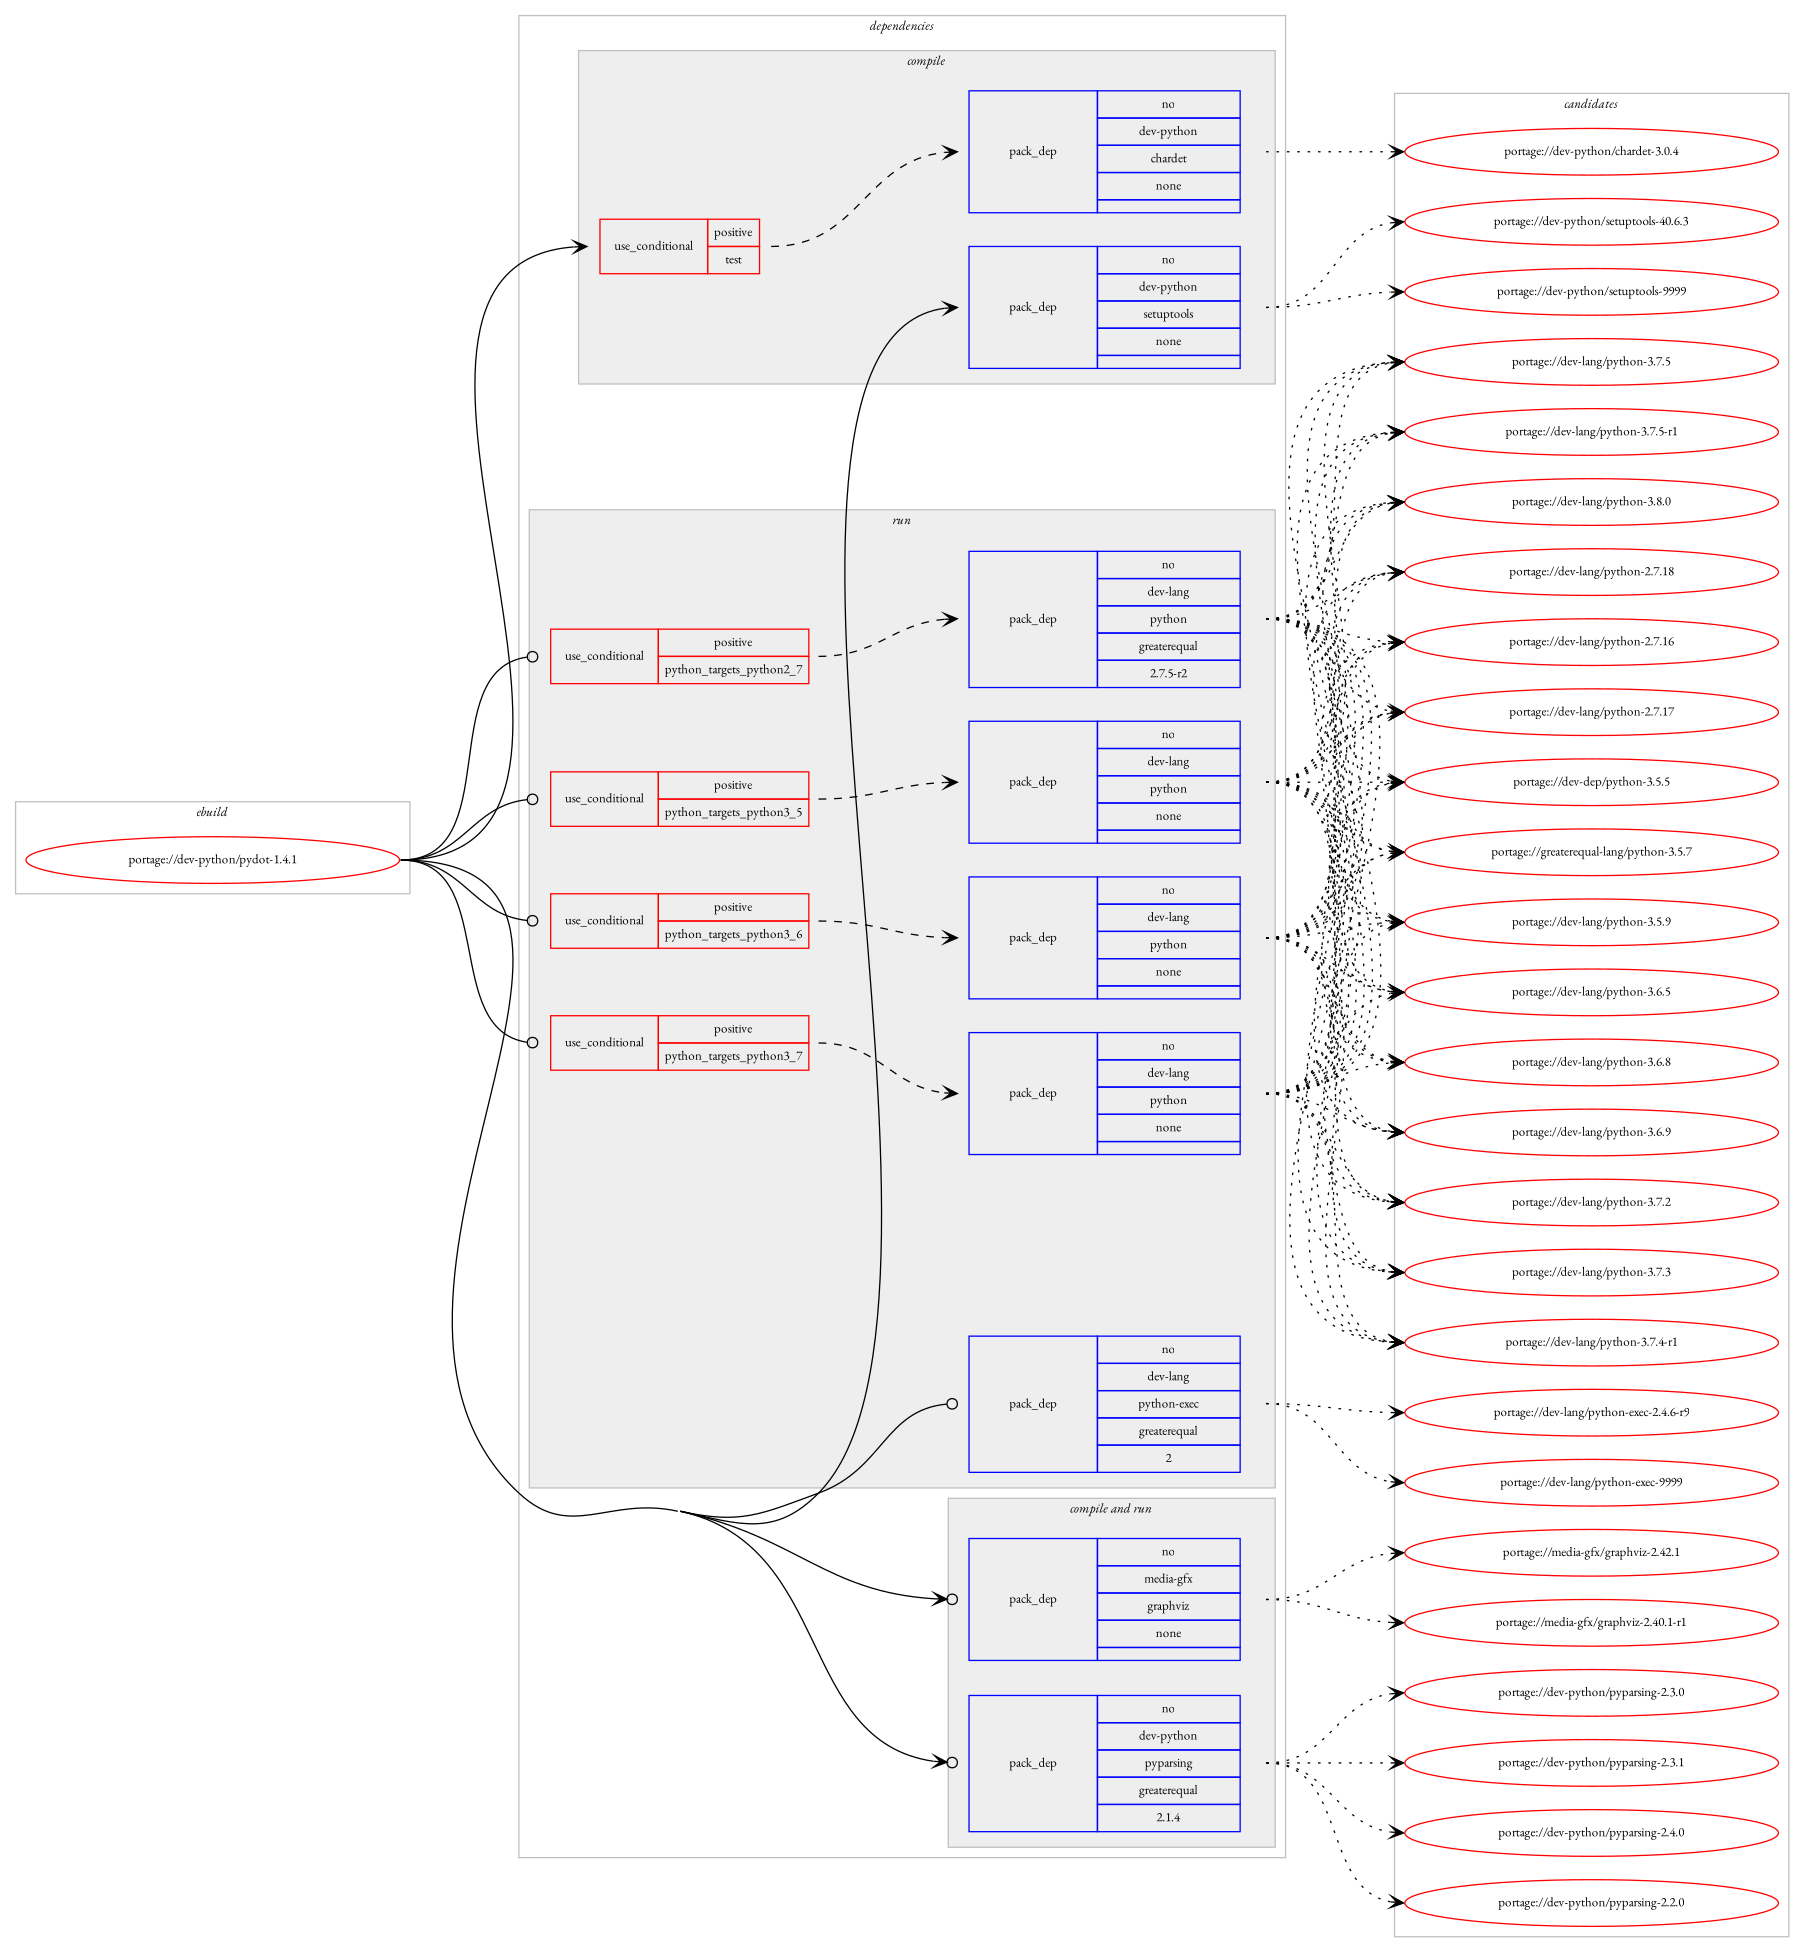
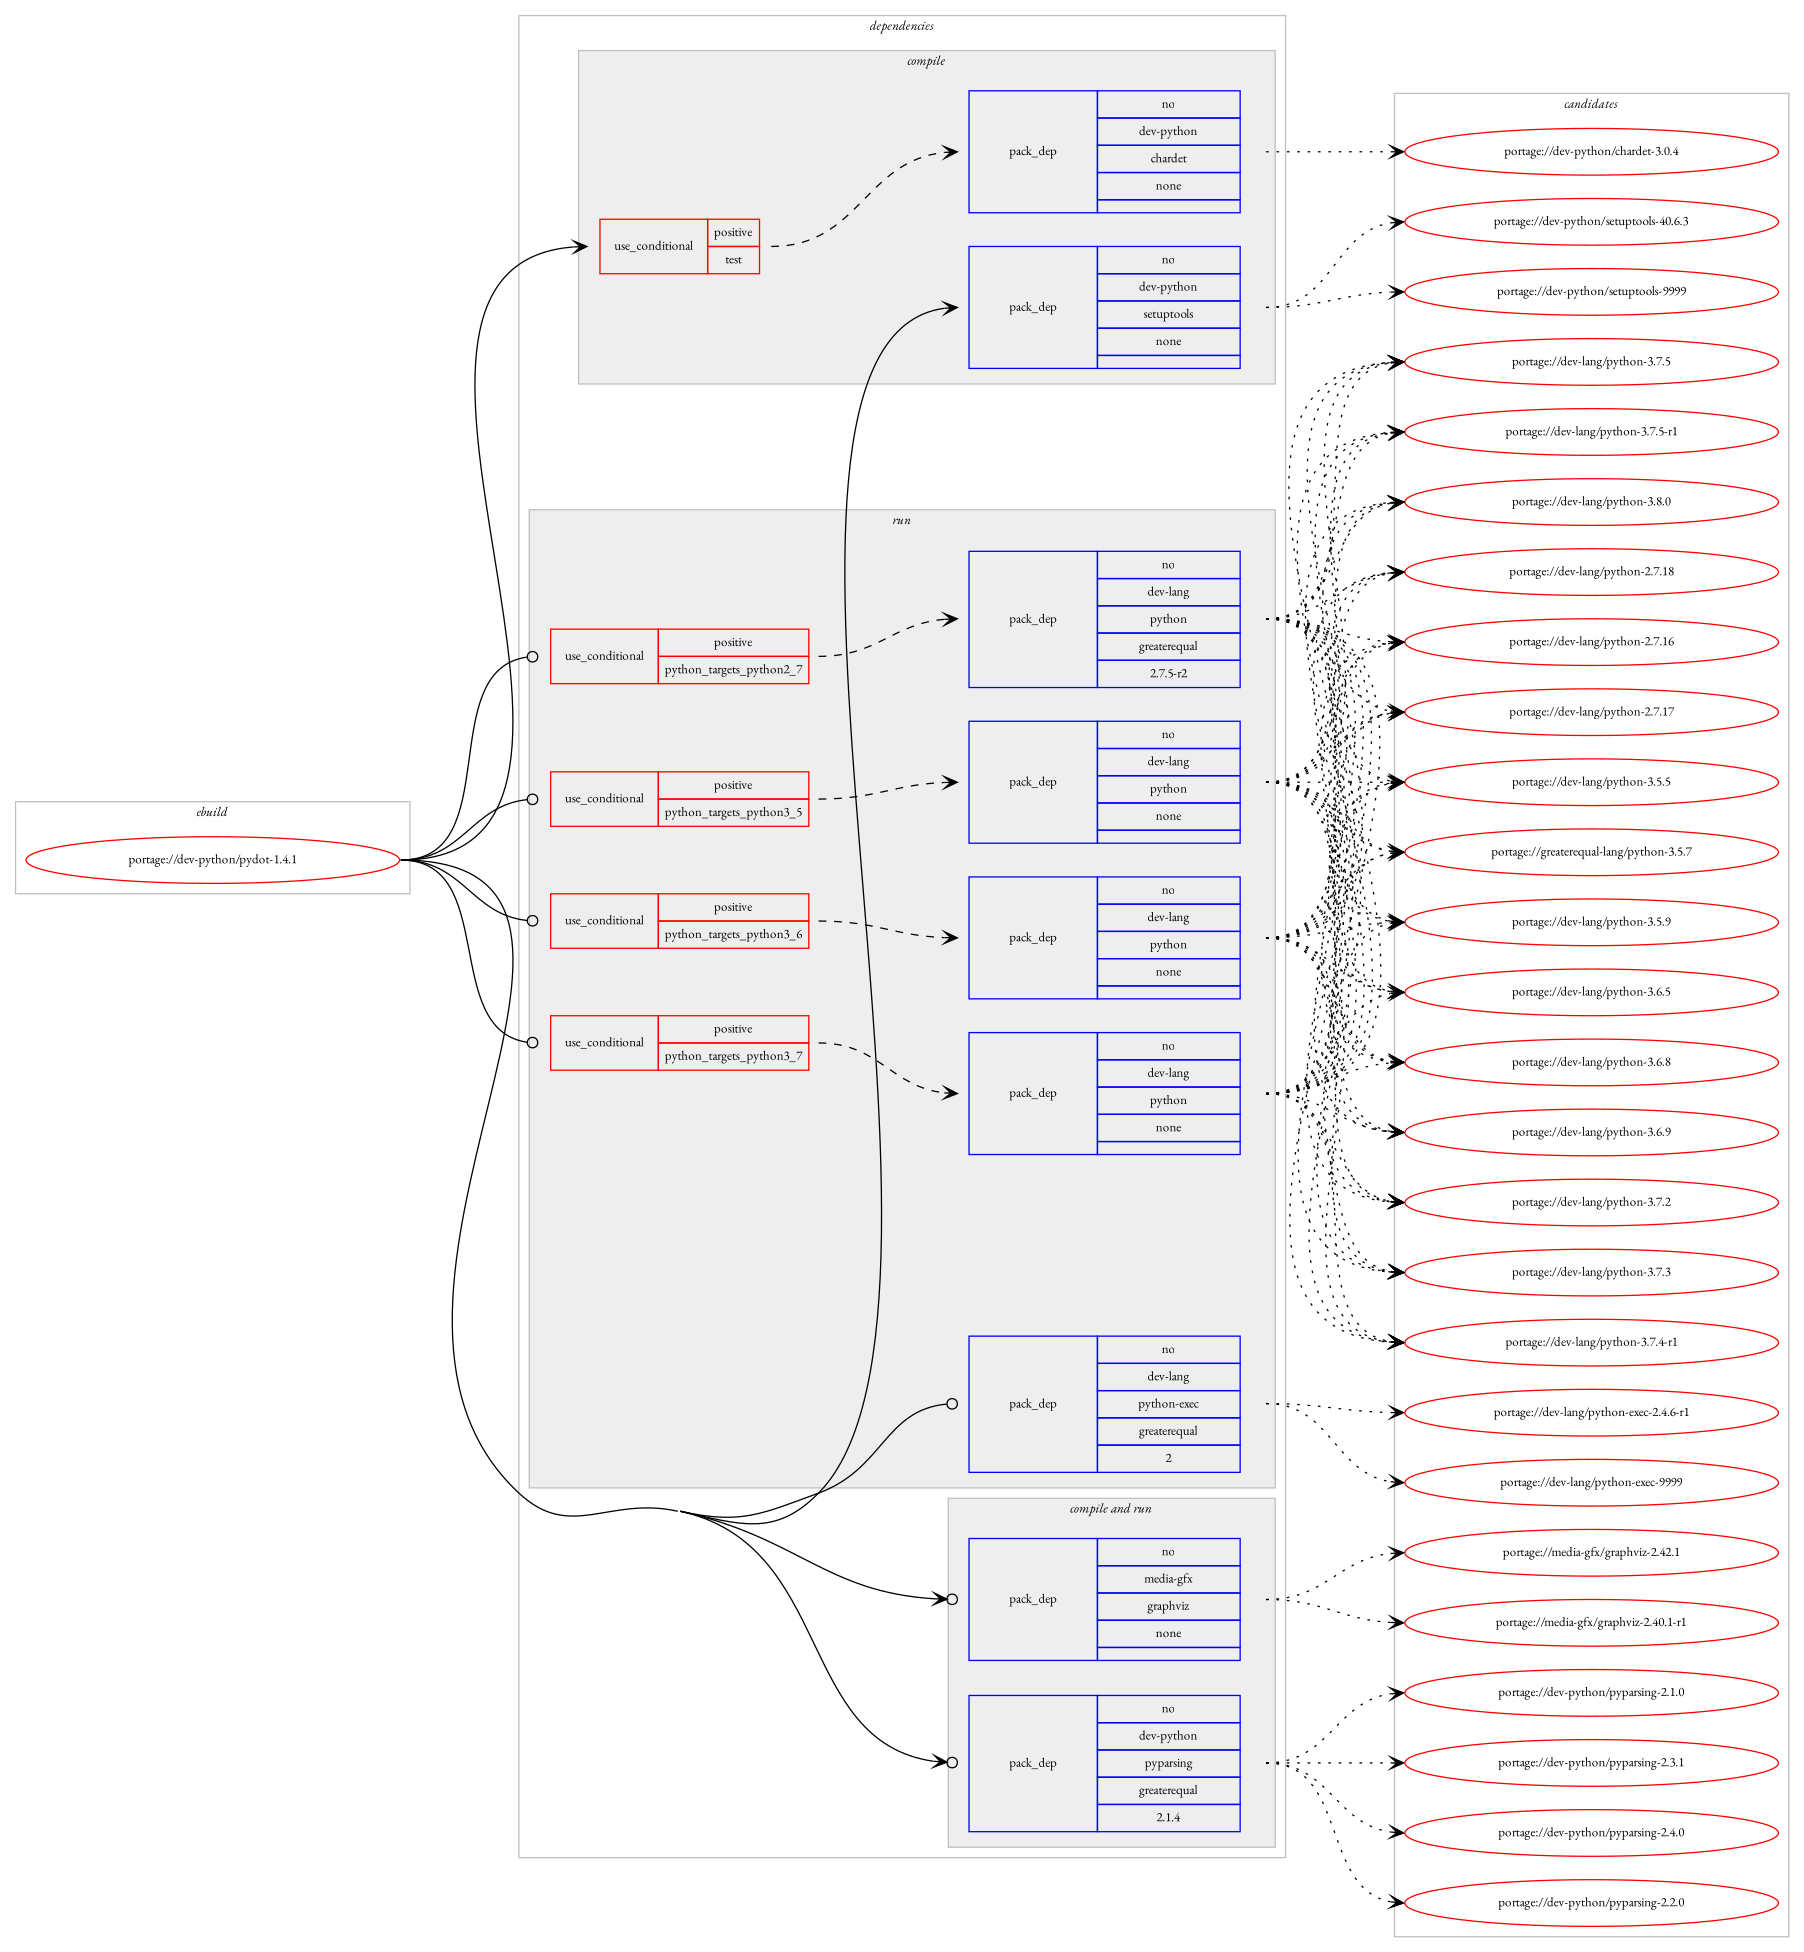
(1592, 782) -> (1592, 782)
(1592, 1413) -> (1592, 1413)
(1592, 1693) -> (1592, 1693)
